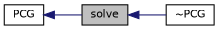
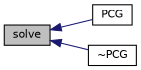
(68, 15) -> (77, 23)
